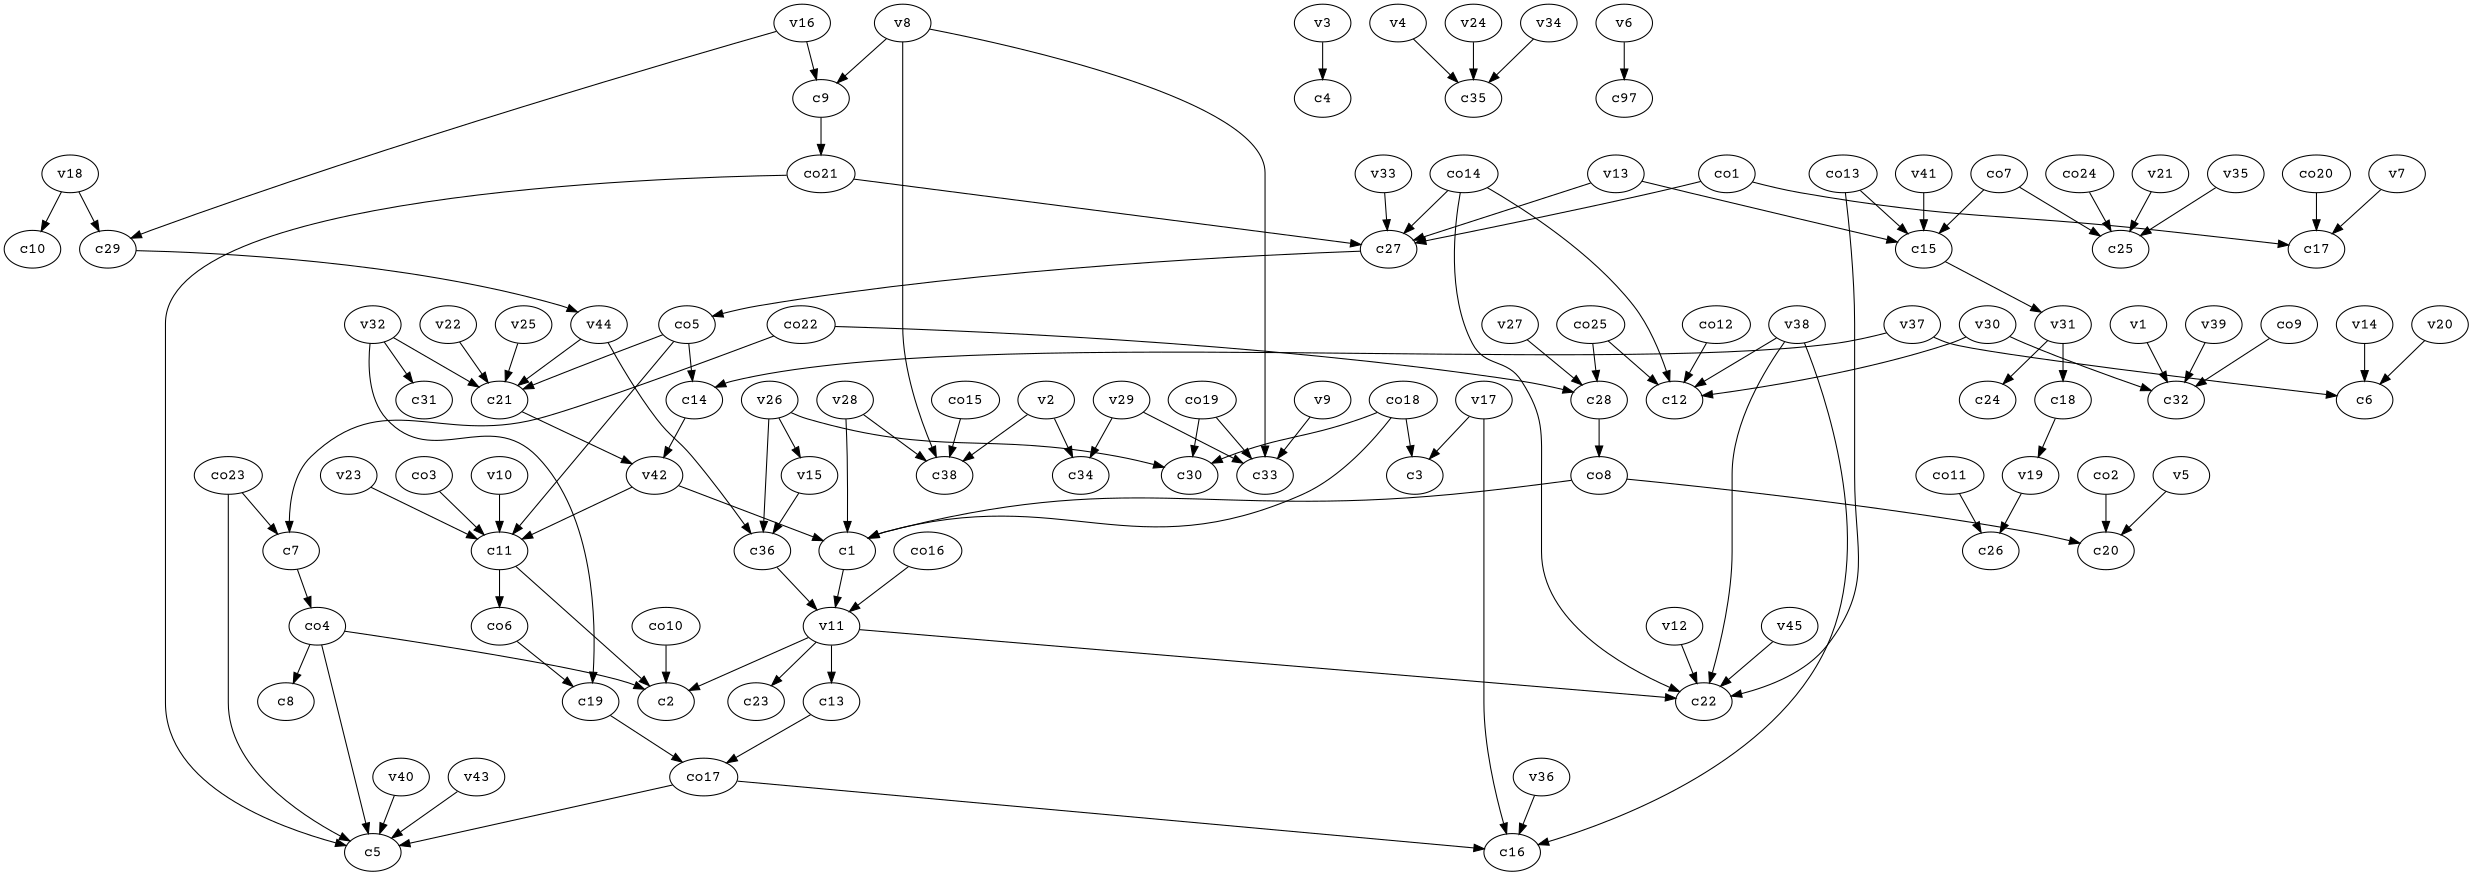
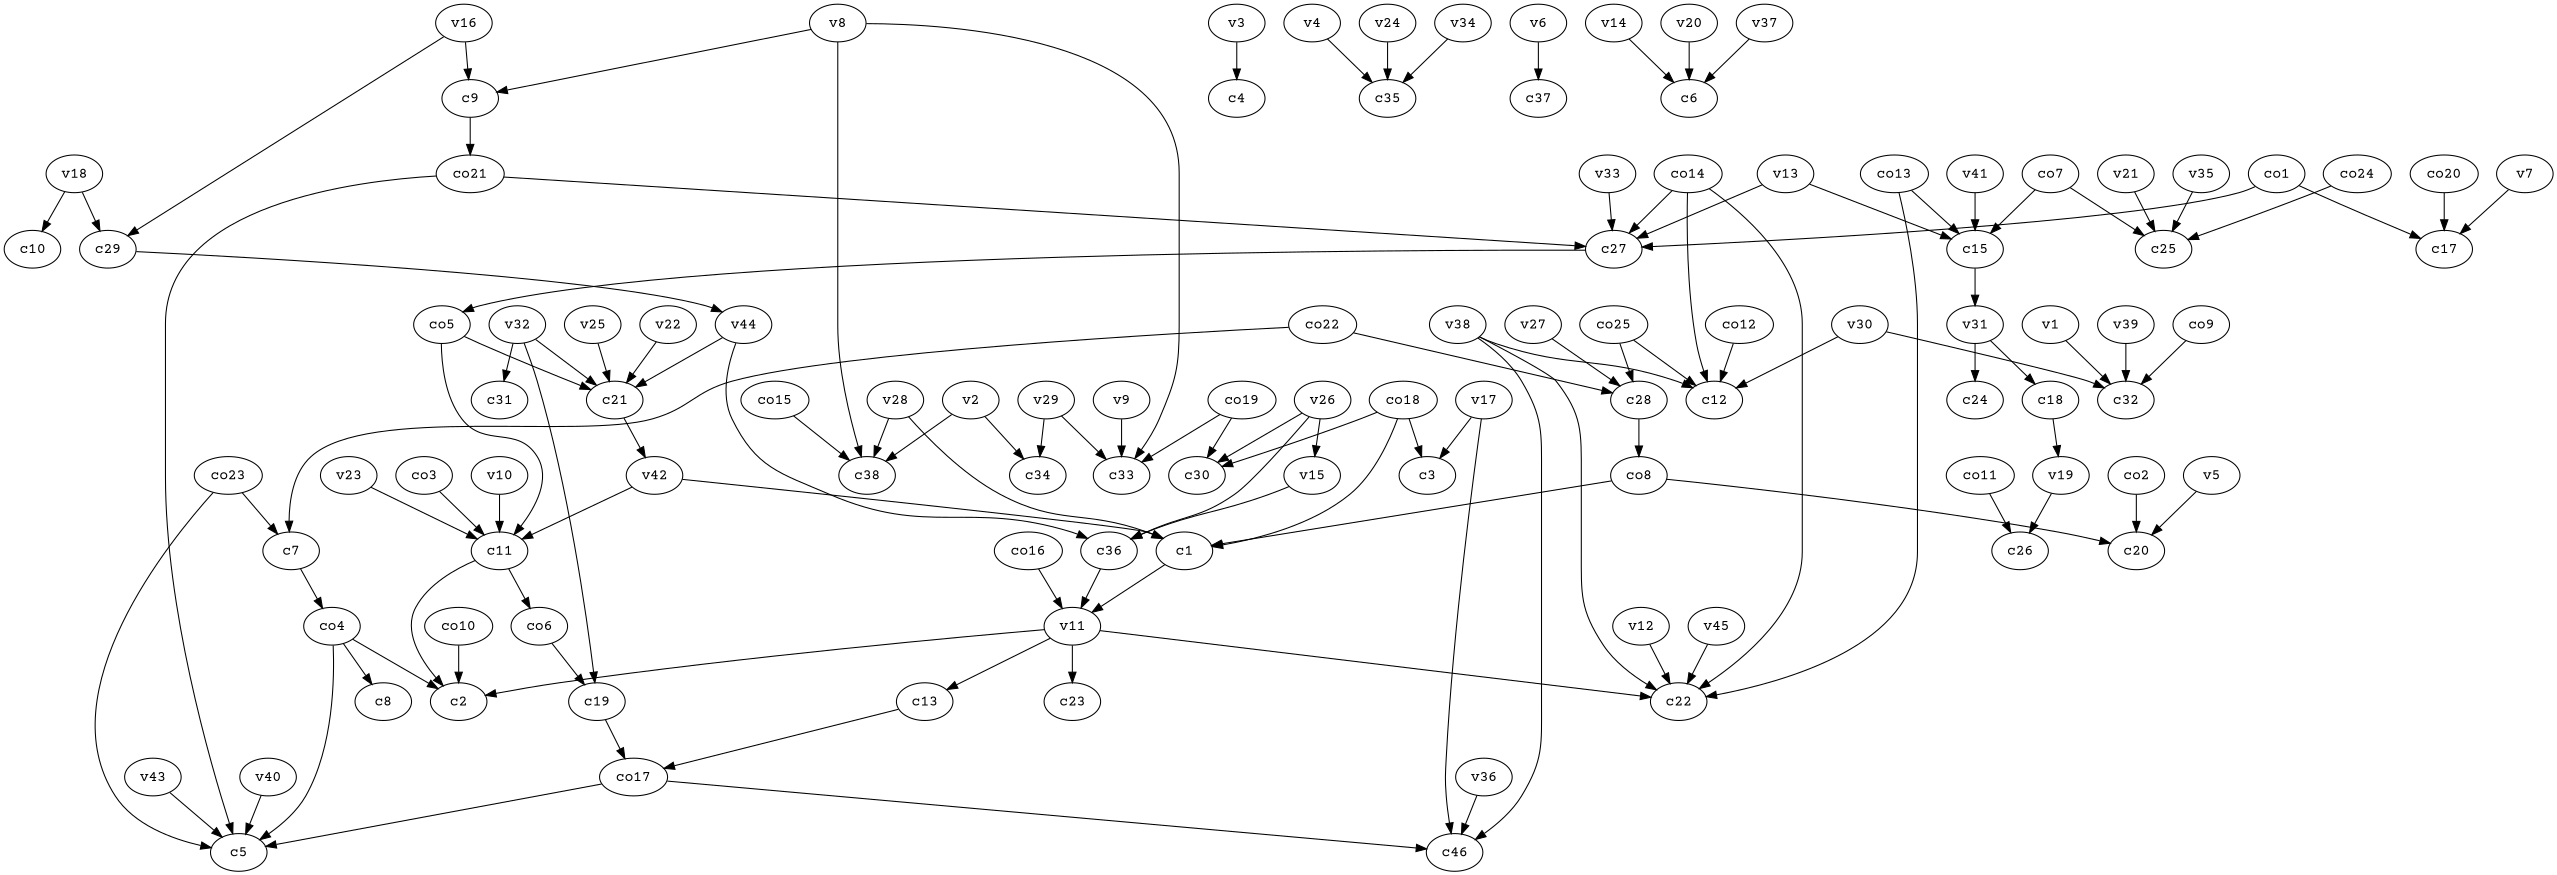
(1624, 98) -> (1538, 98)
(694, 400) -> none
(1512, 852) -> (1455, 852)
